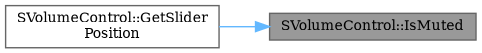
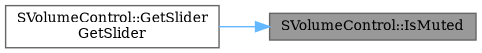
(112, 27) -> (112, 27)
